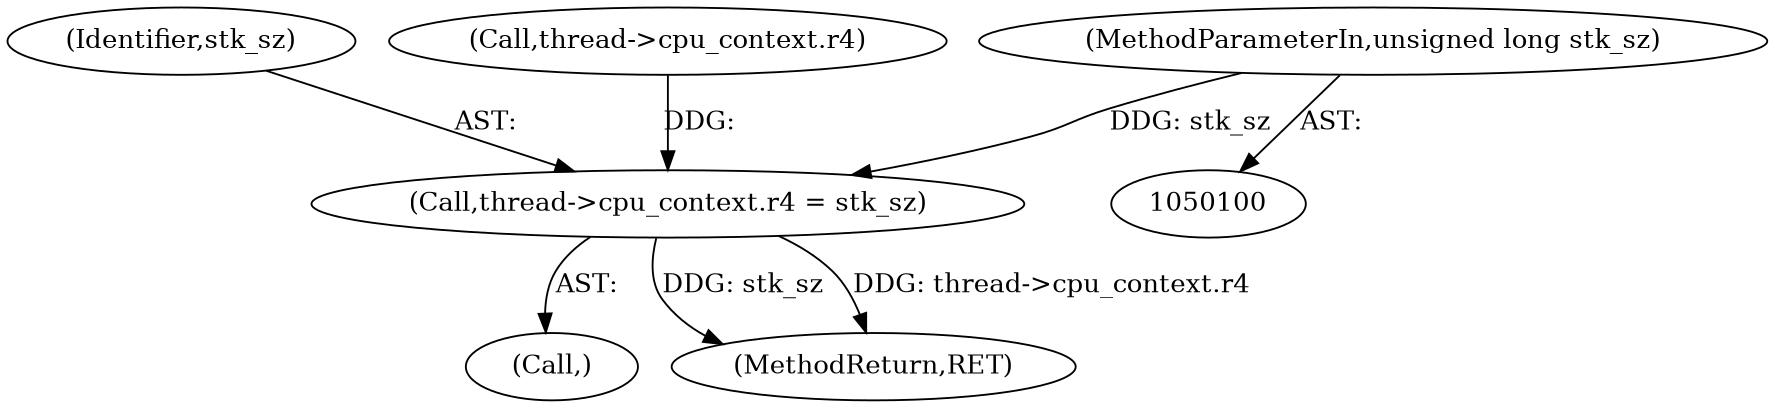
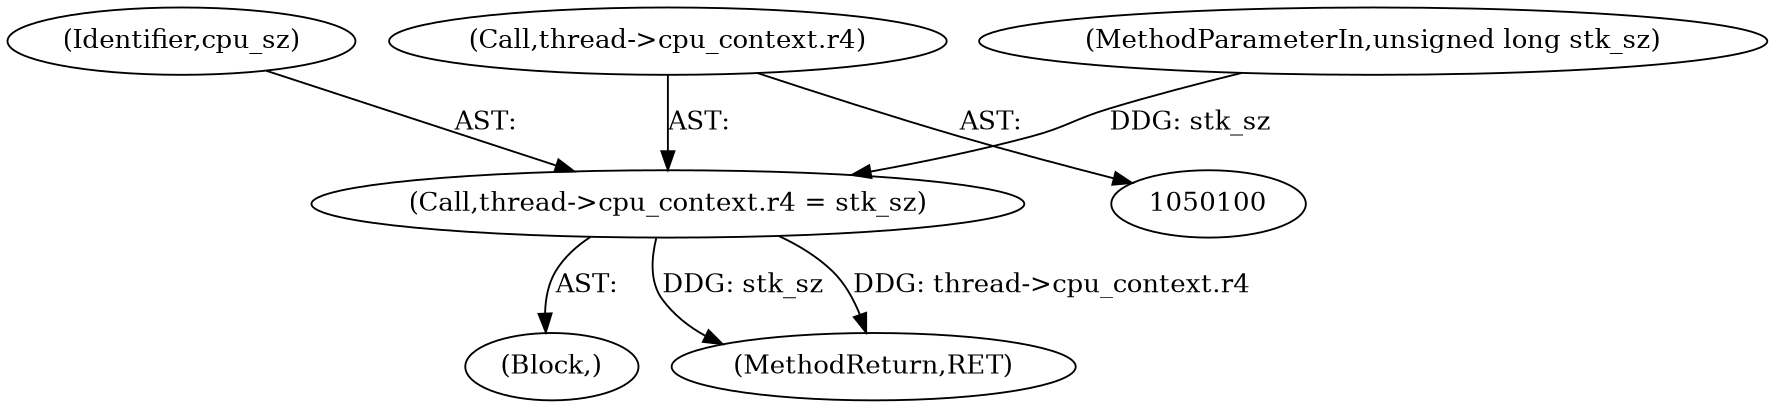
(181, 41) -> (181, 41)
(1297, 117) -> (935, 129)
(703, 123) -> (703, 123)
(552, 367) -> (552, 367)
